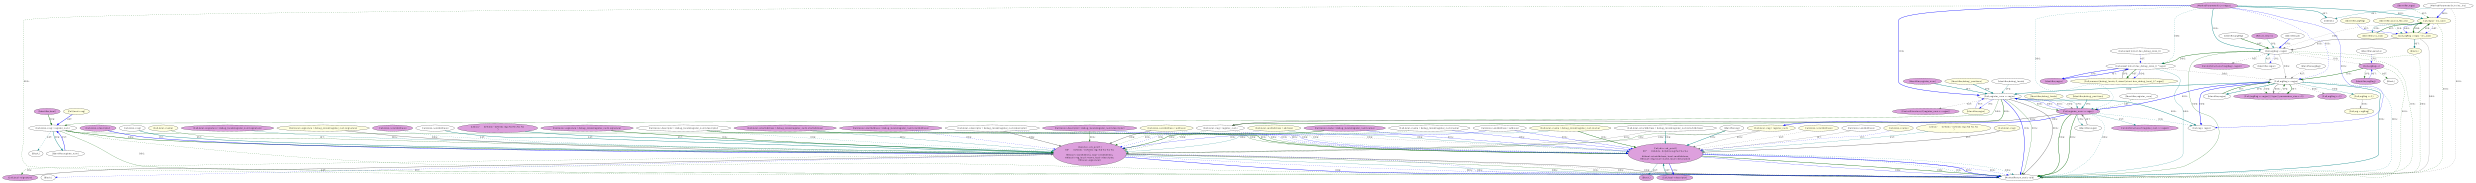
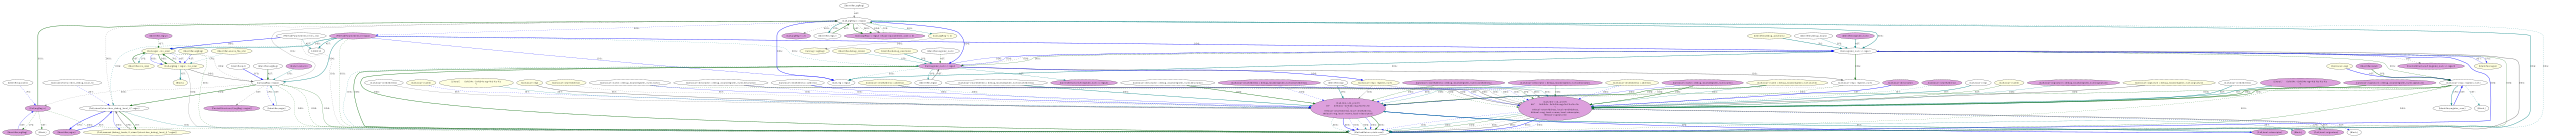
(2305, 32) -> (608, 28)
